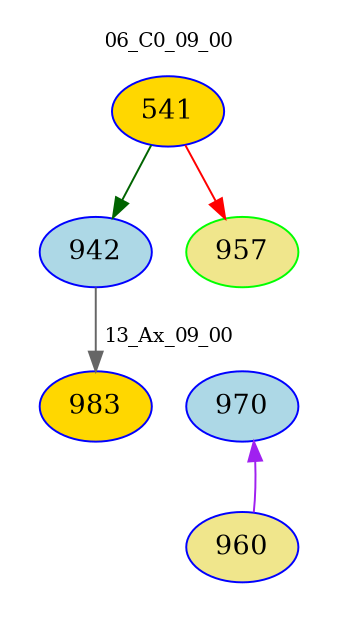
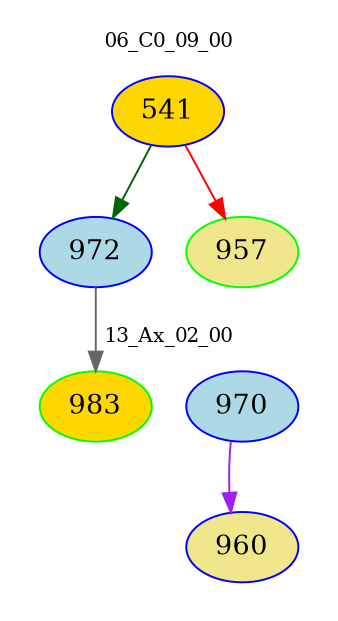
(96, 252) -> (96, 252)
(169, 337) -> (169, 337)
(96, 406) -> (96, 406)
(255, 487) -> (229, 467)
